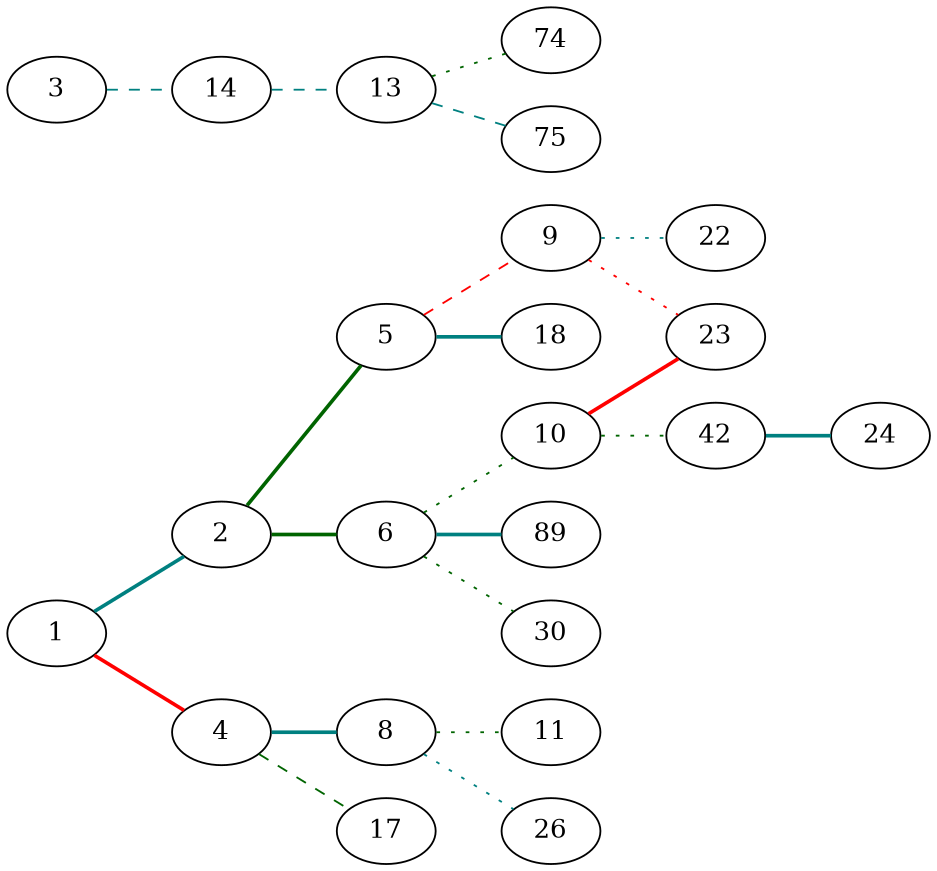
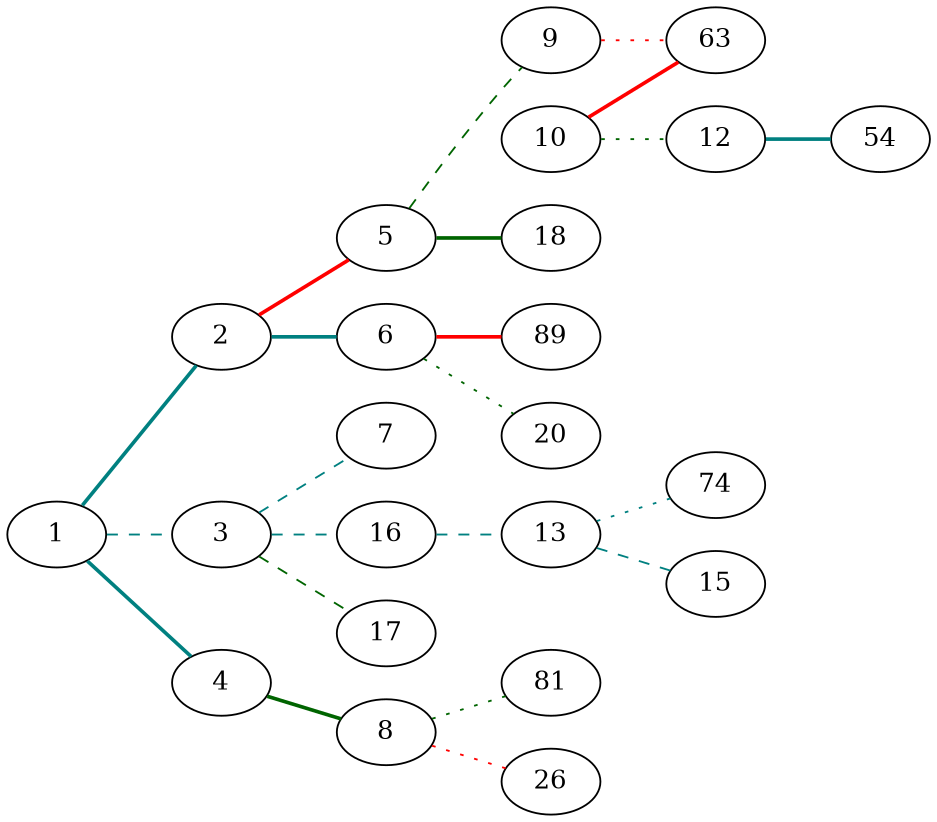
(469, 65) -> (634, 510)
(221, 90) -> (386, 535)
(551, 139) -> (716, 584)
(716, 238) -> none
(469, 287) -> (464, 136)
(469, 337) -> (469, 238)
(716, 337) -> (716, 40)
(304, 435) -> (304, 287)
none -> (386, 436)
(716, 436) -> (716, 139)
(880, 436) -> (880, 139)
(469, 485) -> none
none -> (139, 535)
(304, 535) -> (304, 337)
(469, 535) -> (469, 337)
(551, 633) -> (551, 436)
(139, 683) -> (139, 609)
(304, 732) -> (304, 708)
(551, 732) -> (551, 683)
(304, 782) -> (304, 584)
(469, 782) -> (469, 757)
